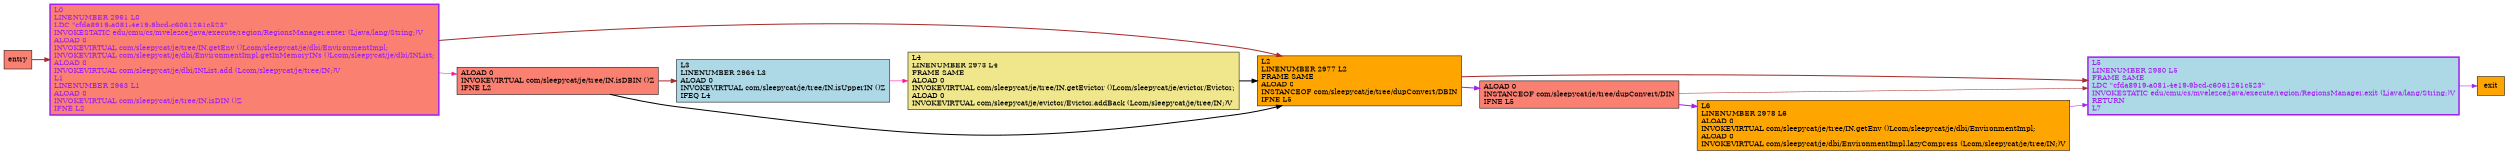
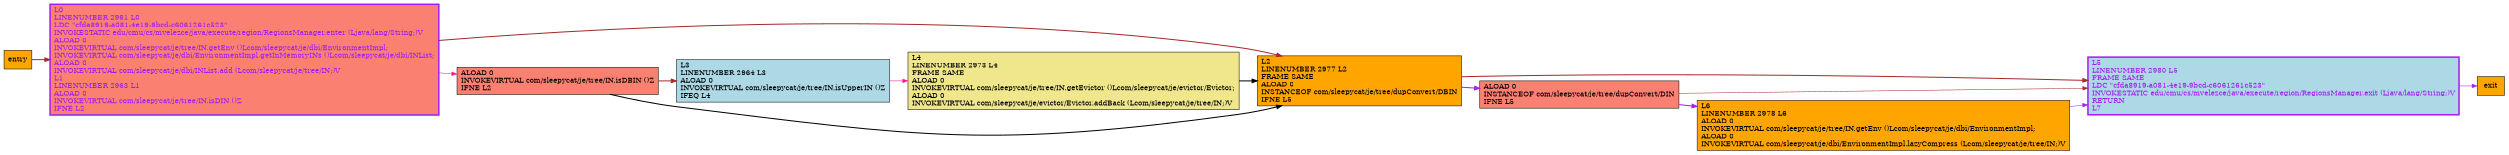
(18, 60) -> (18, 60)
